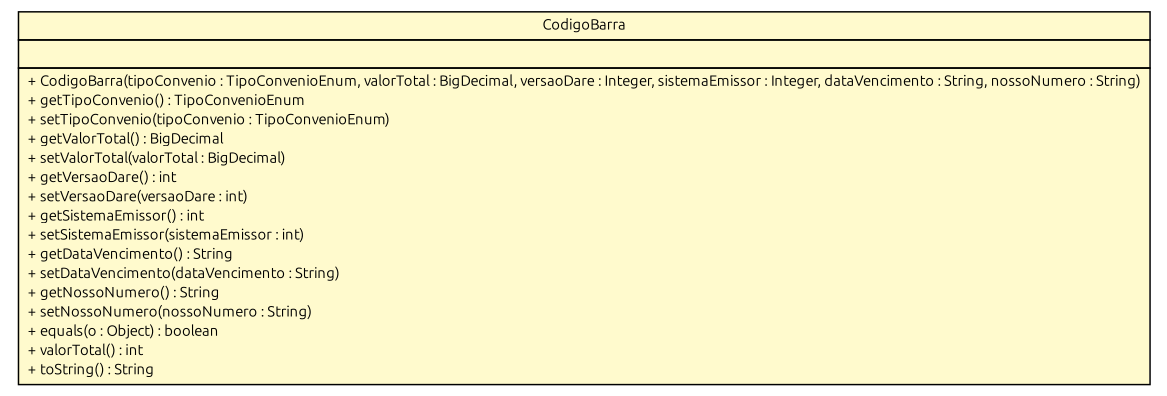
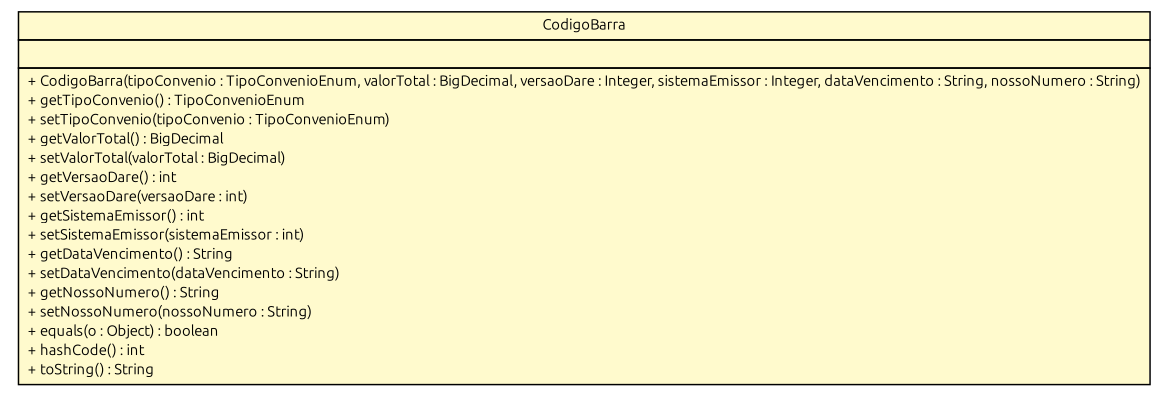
(86, 351) -> (87, 351)
